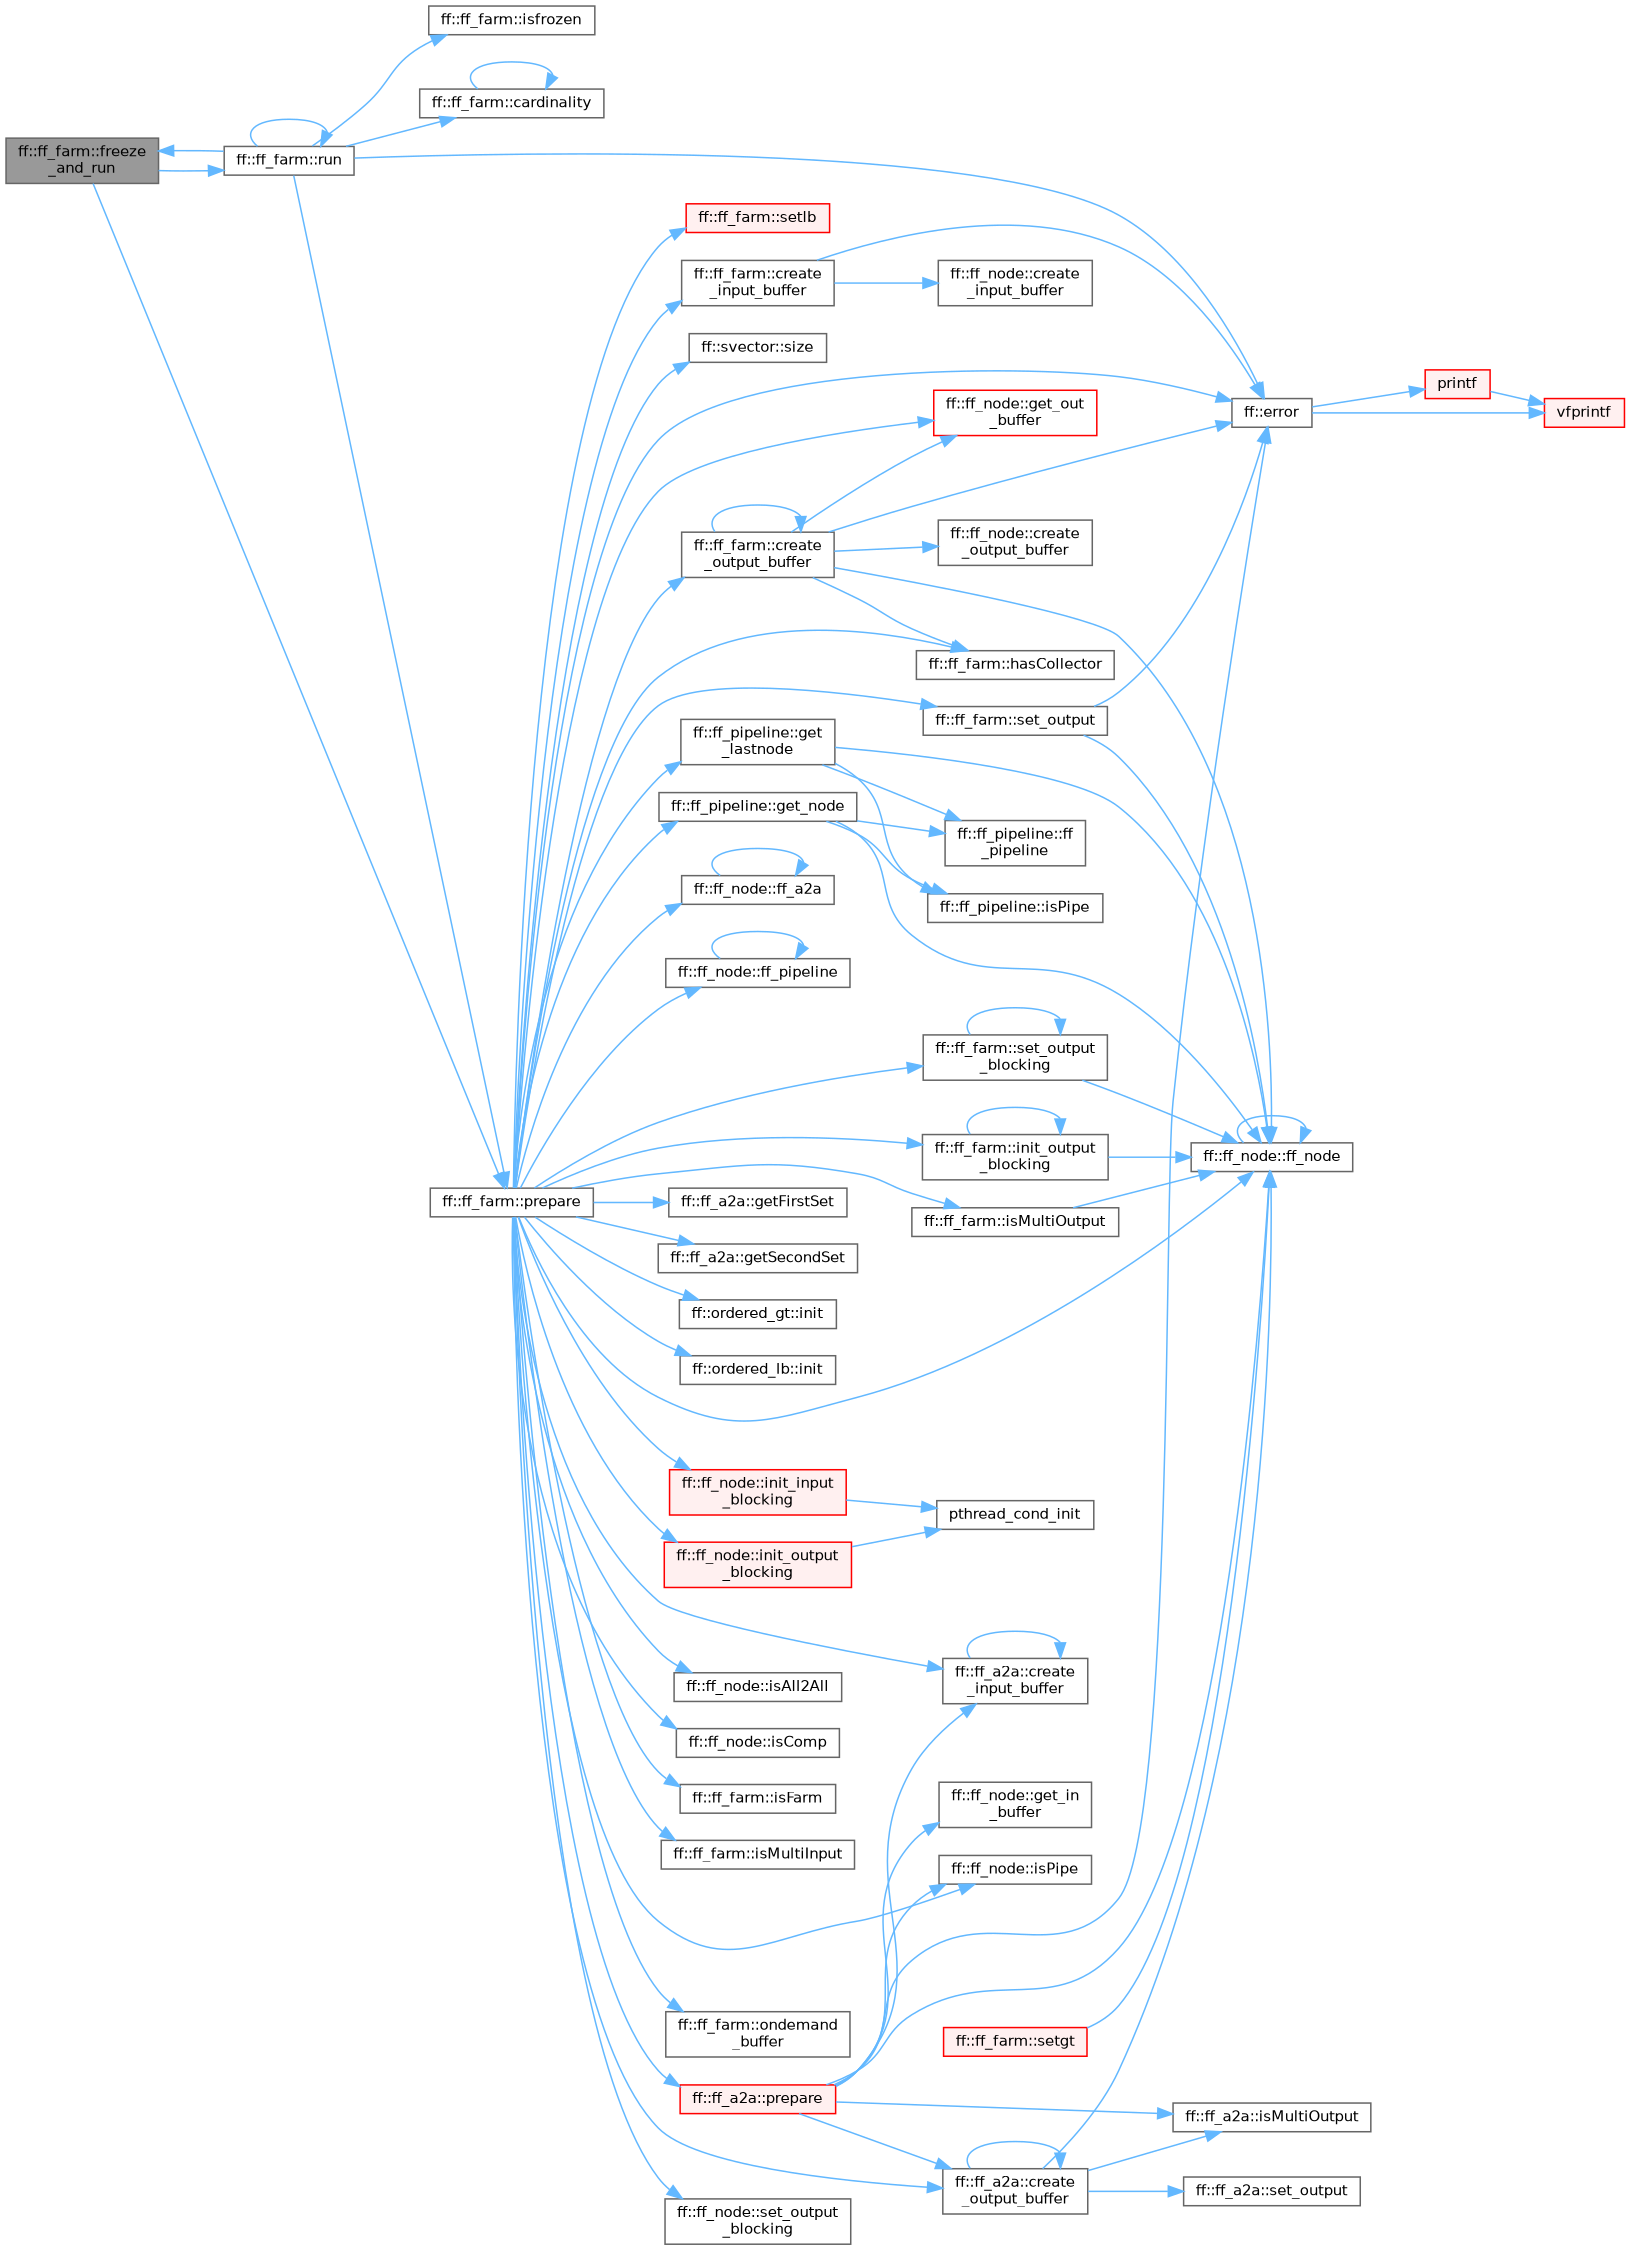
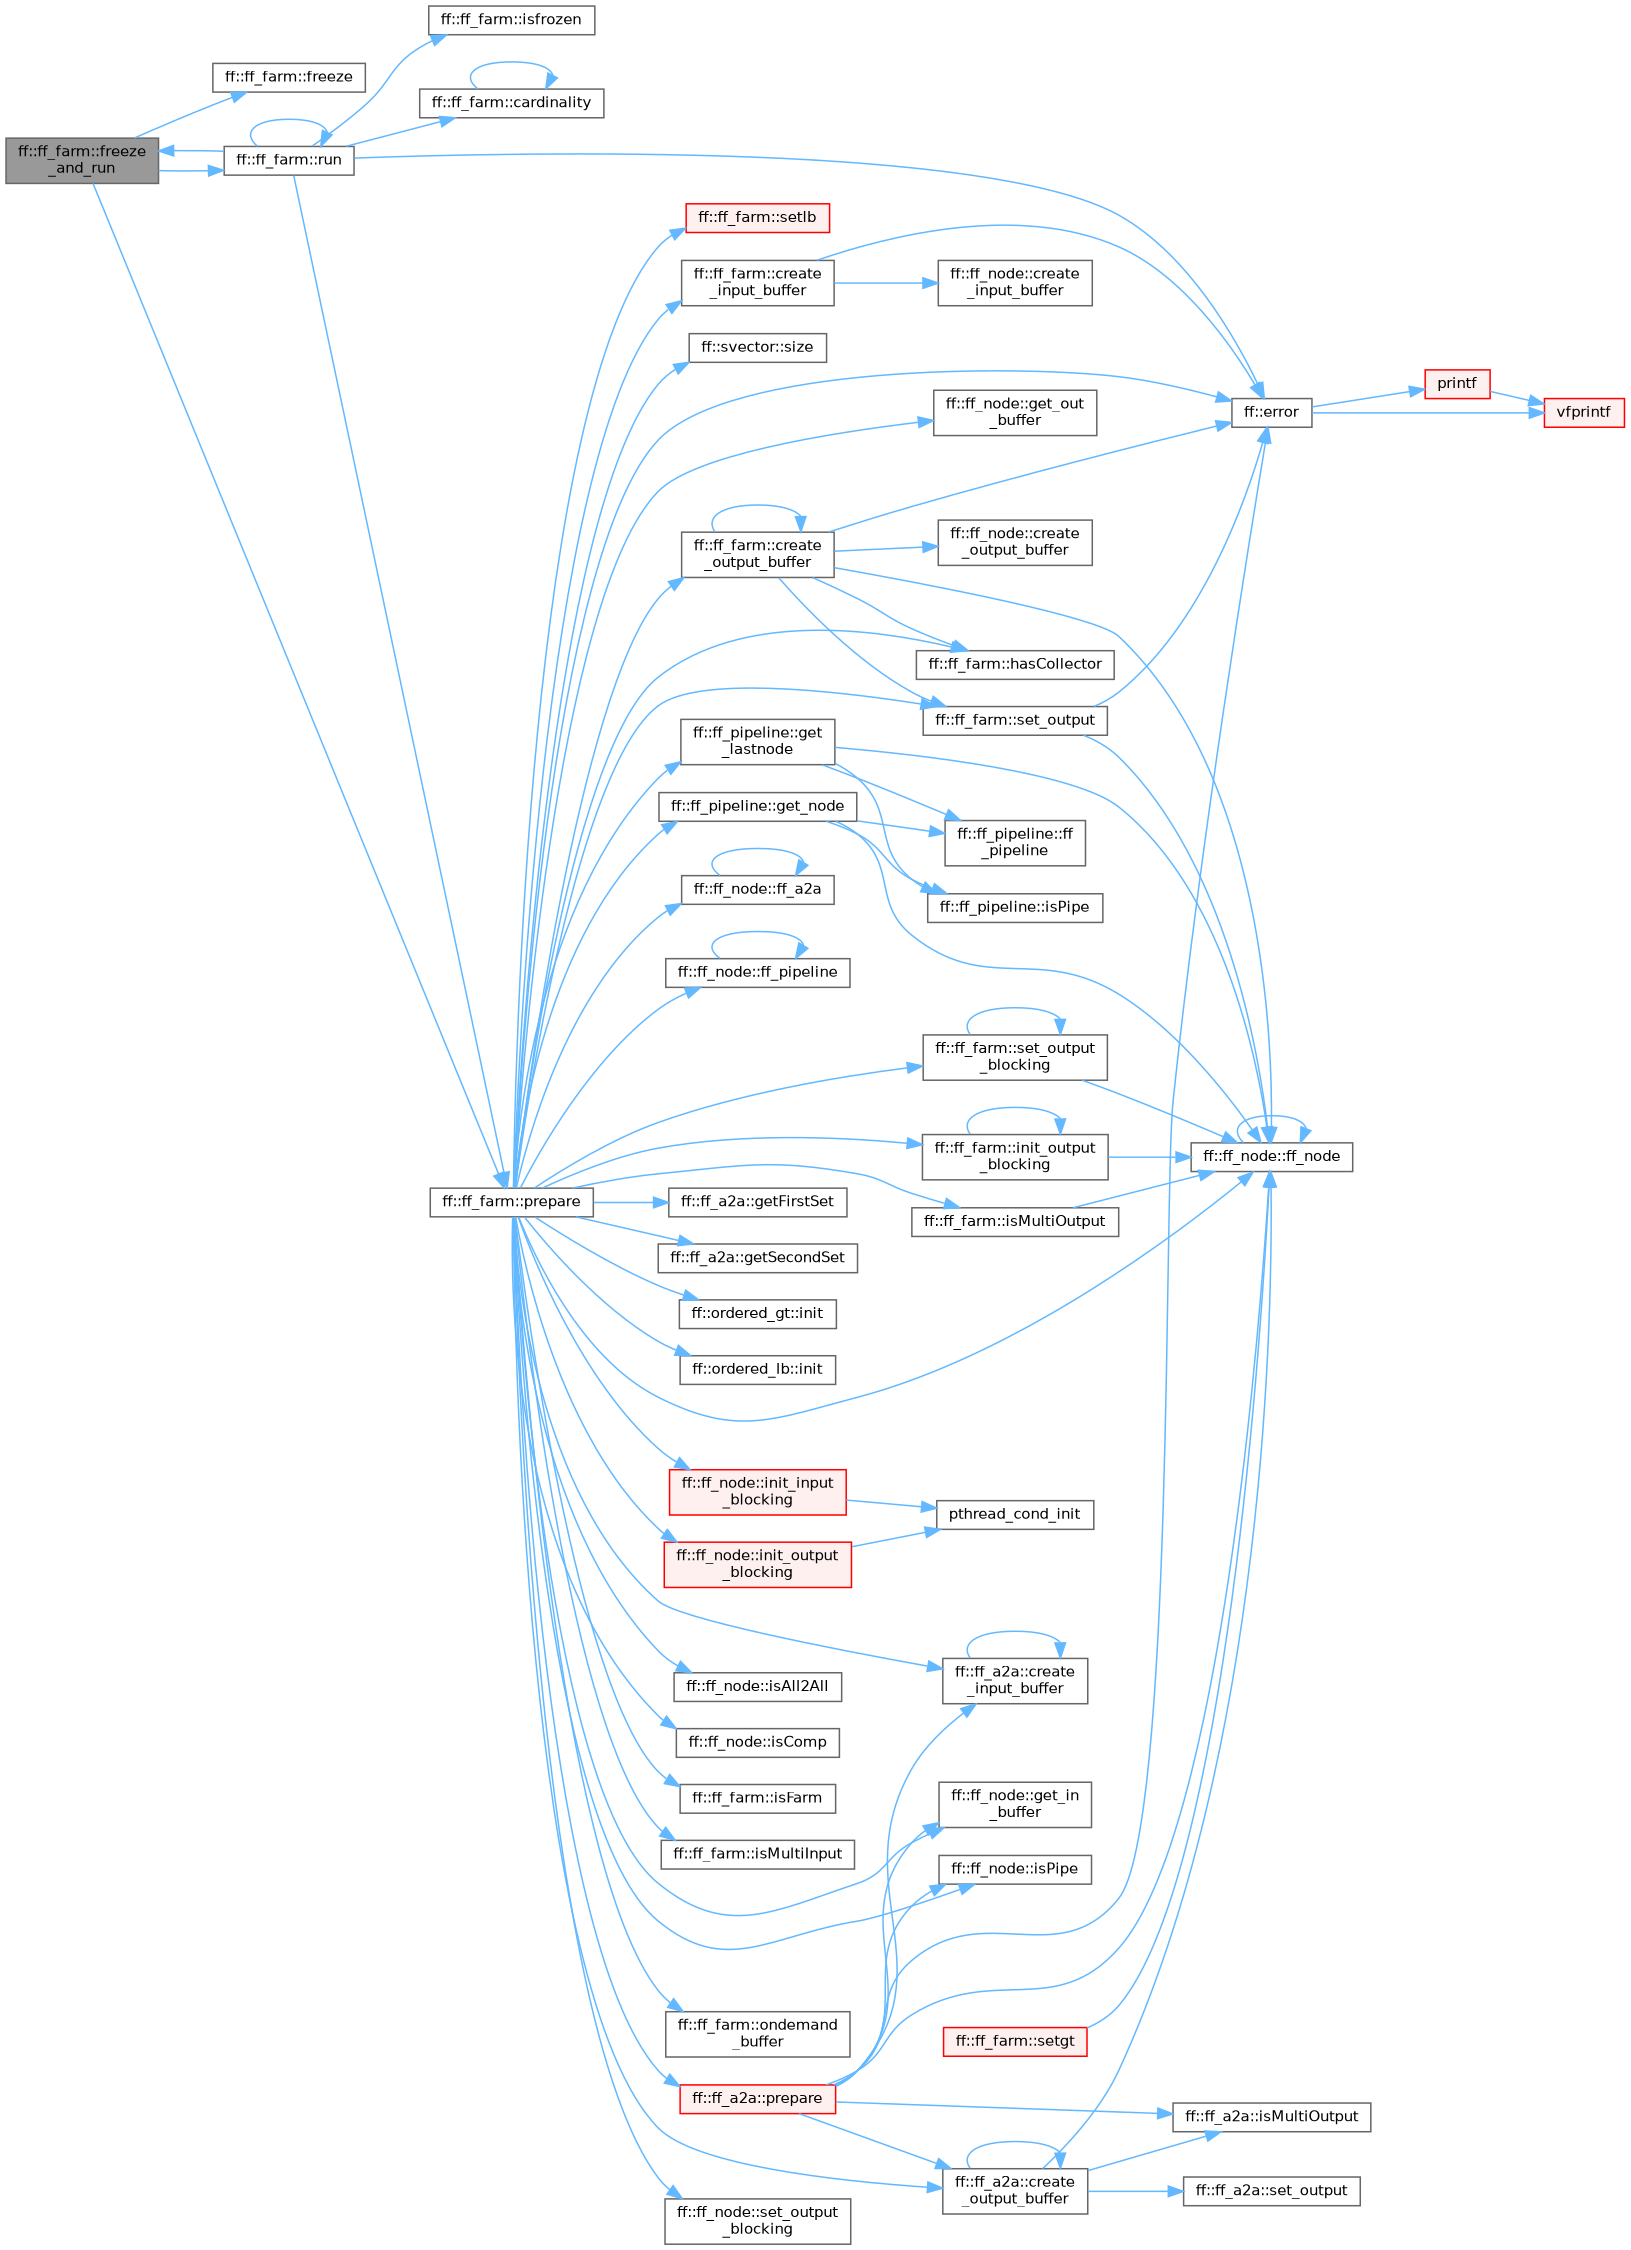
none -> (289, 78)
(1015, 413) -> (1015, 413)
(865, 484) -> (849, 647)
none -> (585, 1732)
